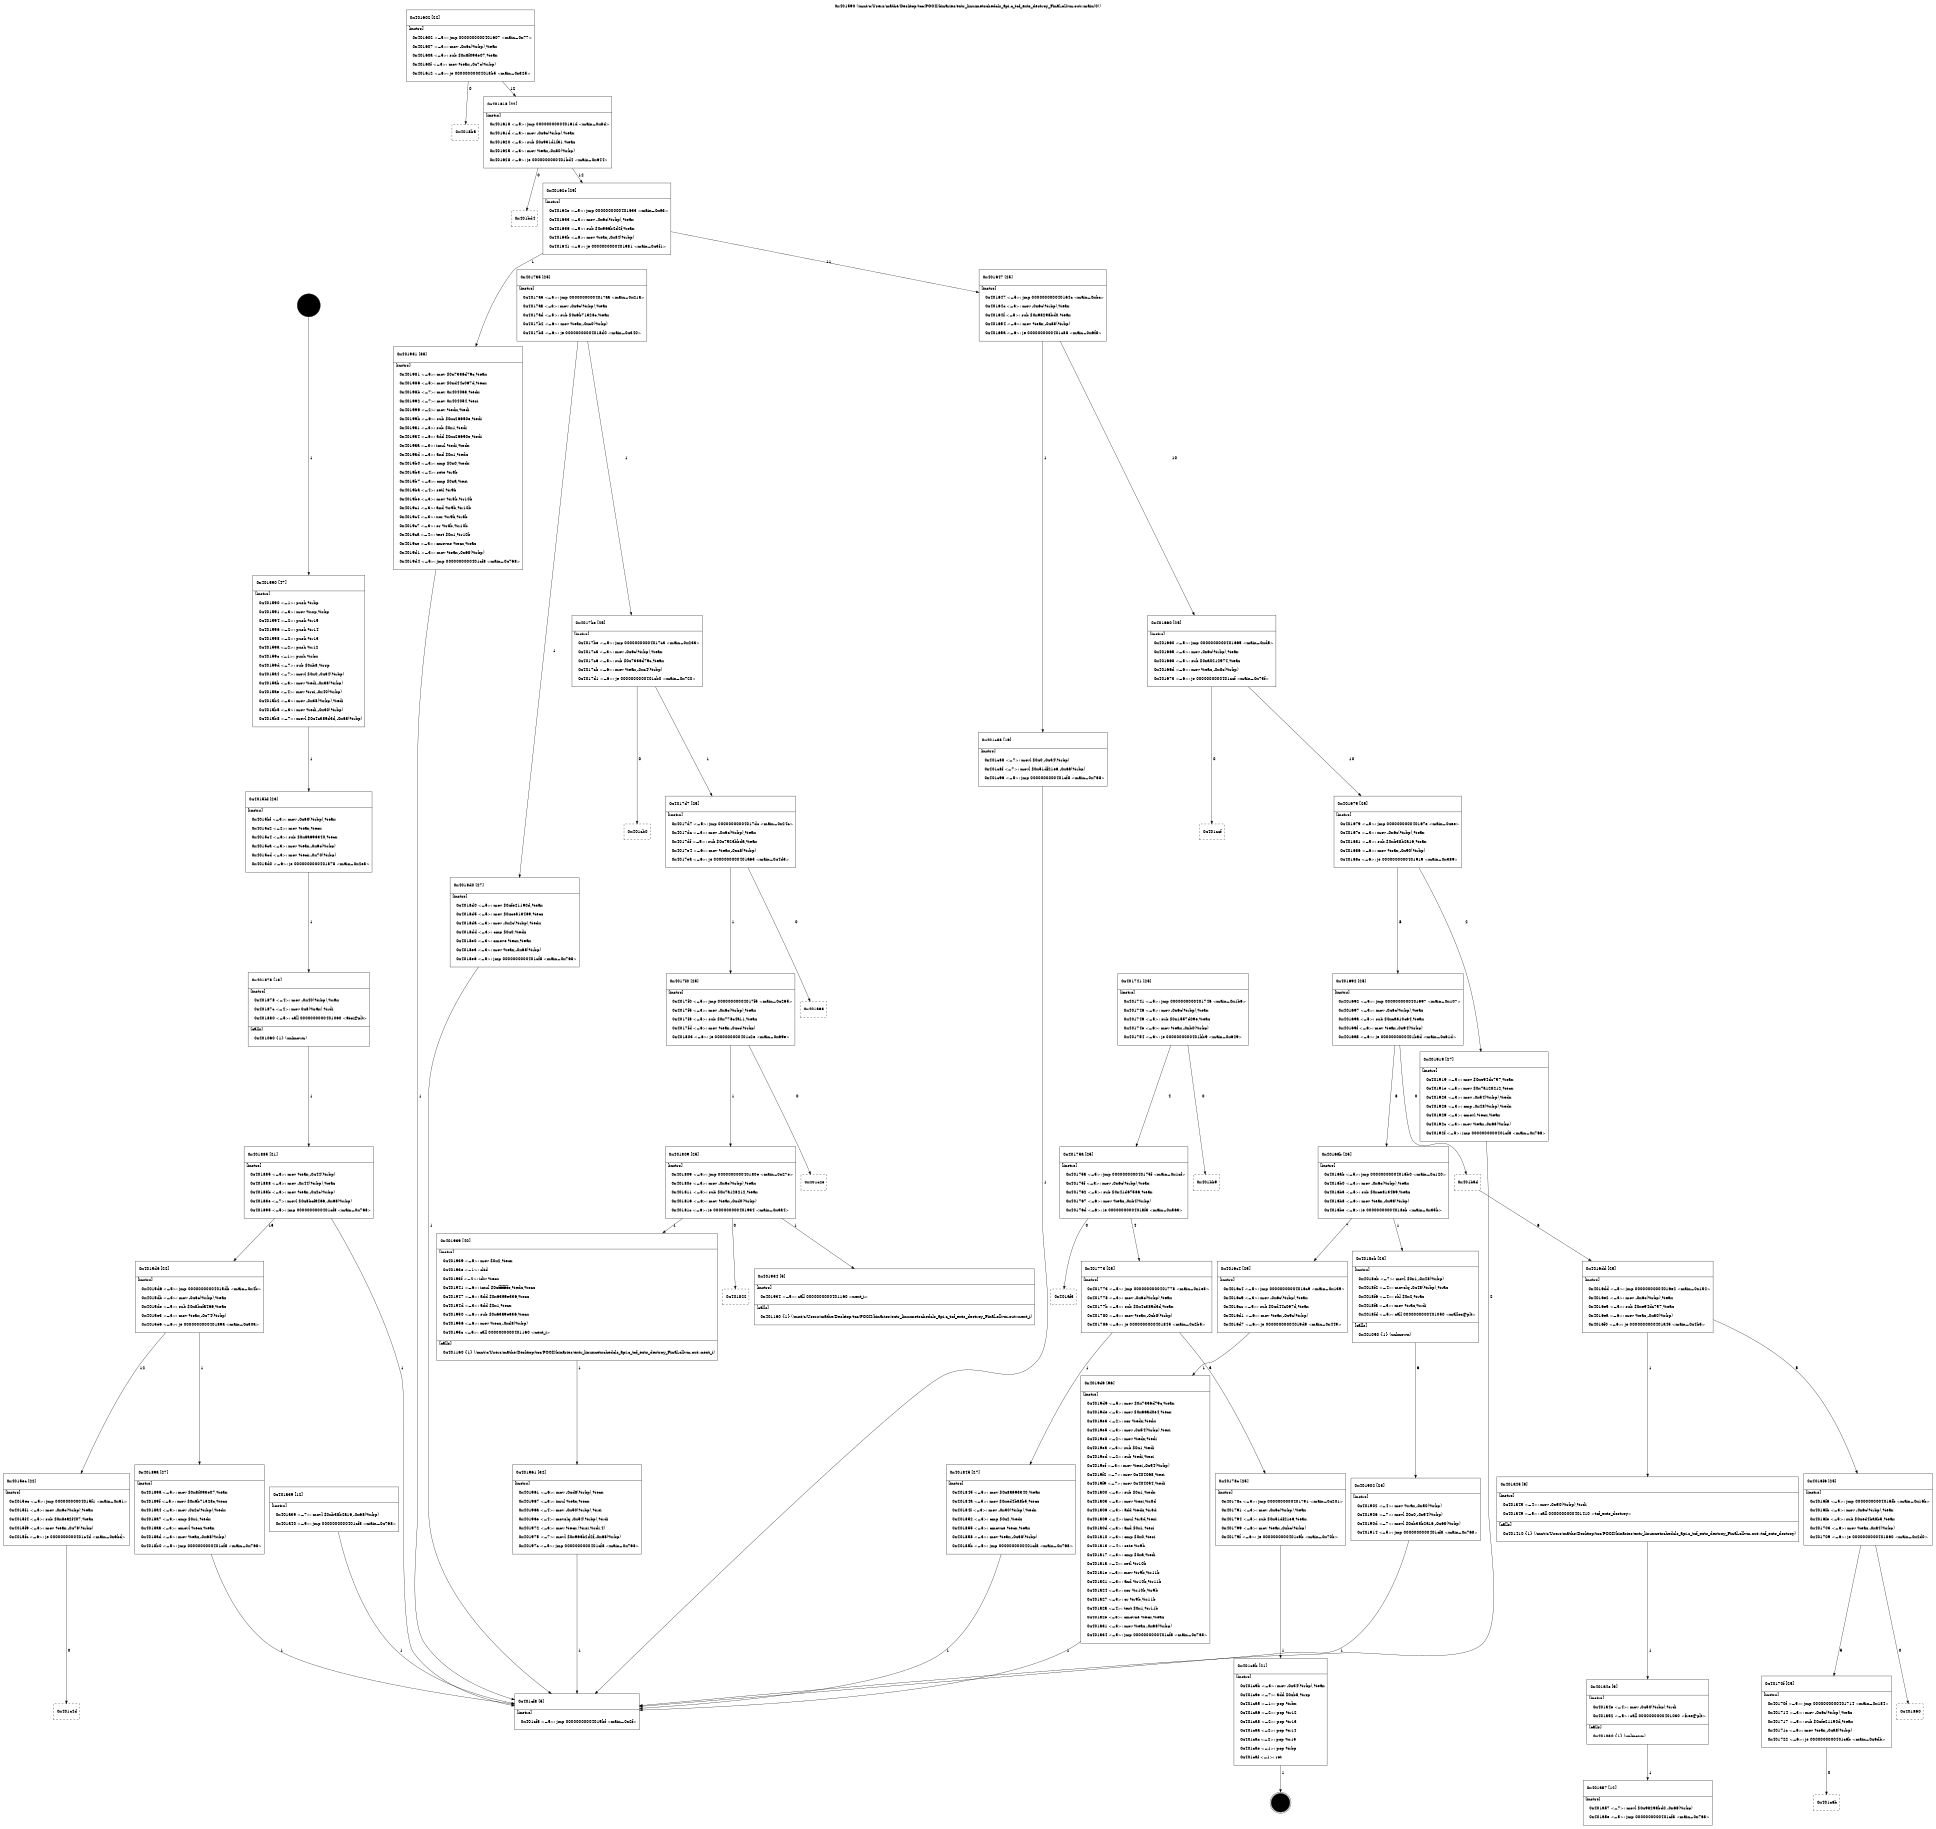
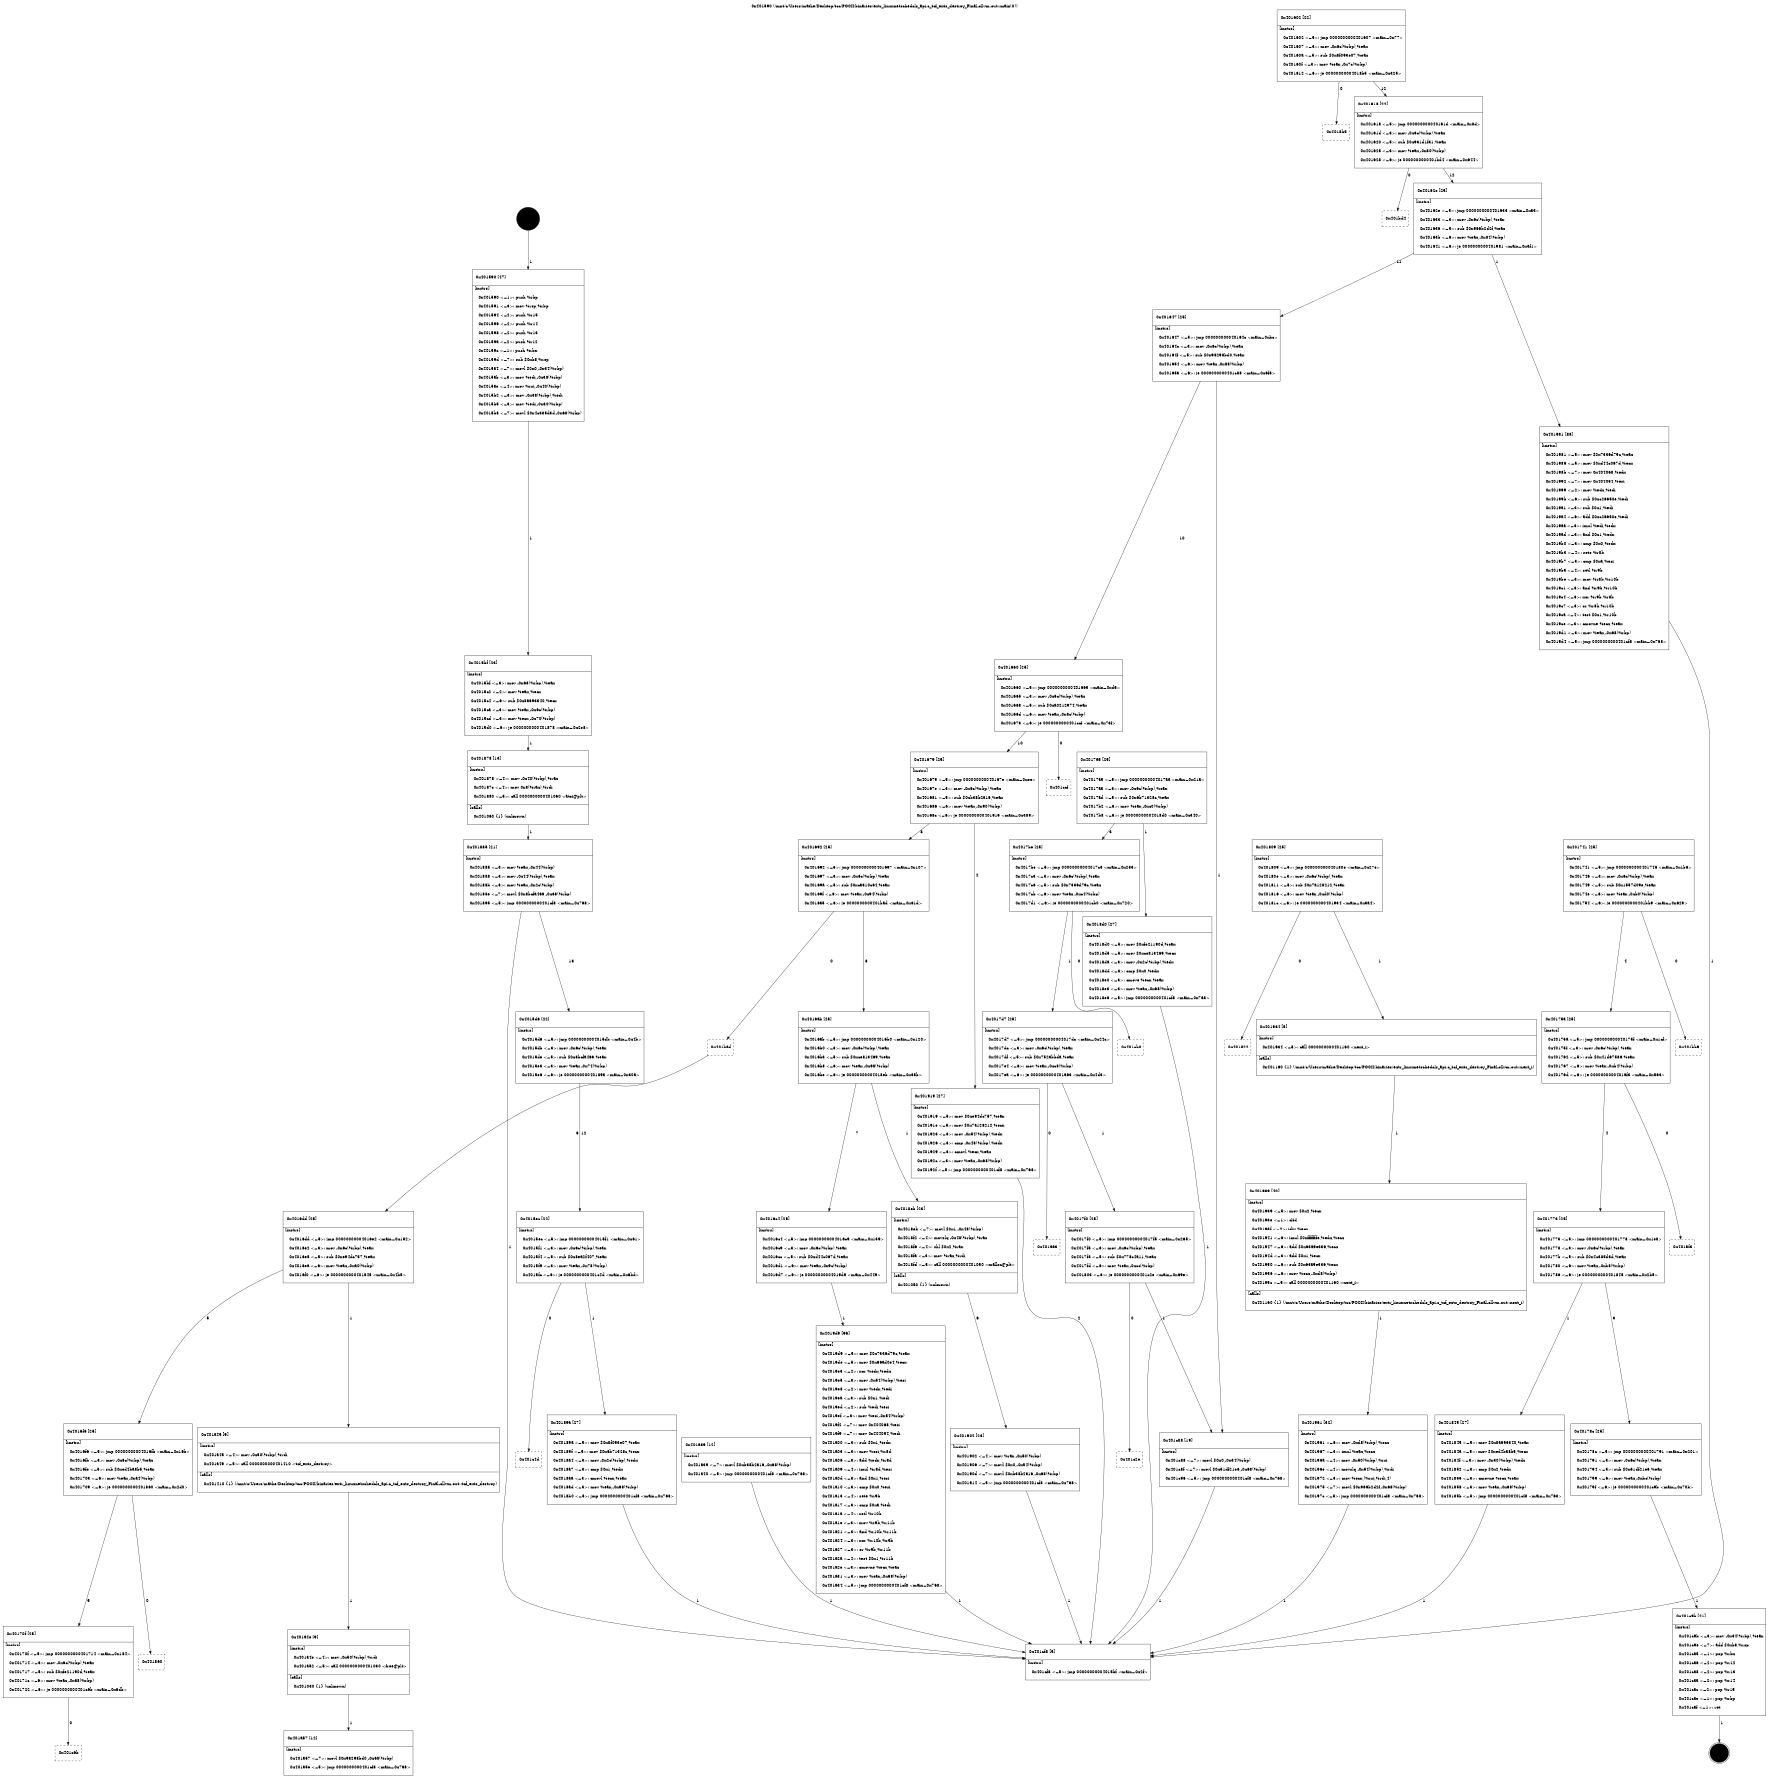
(626, 458) -> (1110, 832)
(731, 1094) -> (1178, 1357)
(674, 1225) -> (1392, 1128)
(200, 1397) -> (595, 1348)
